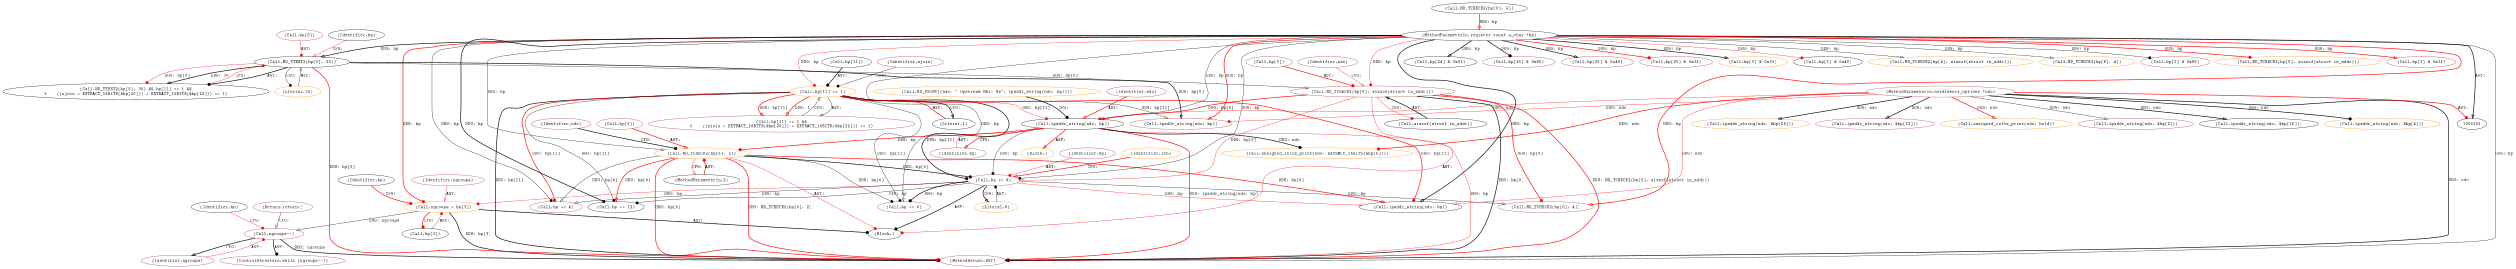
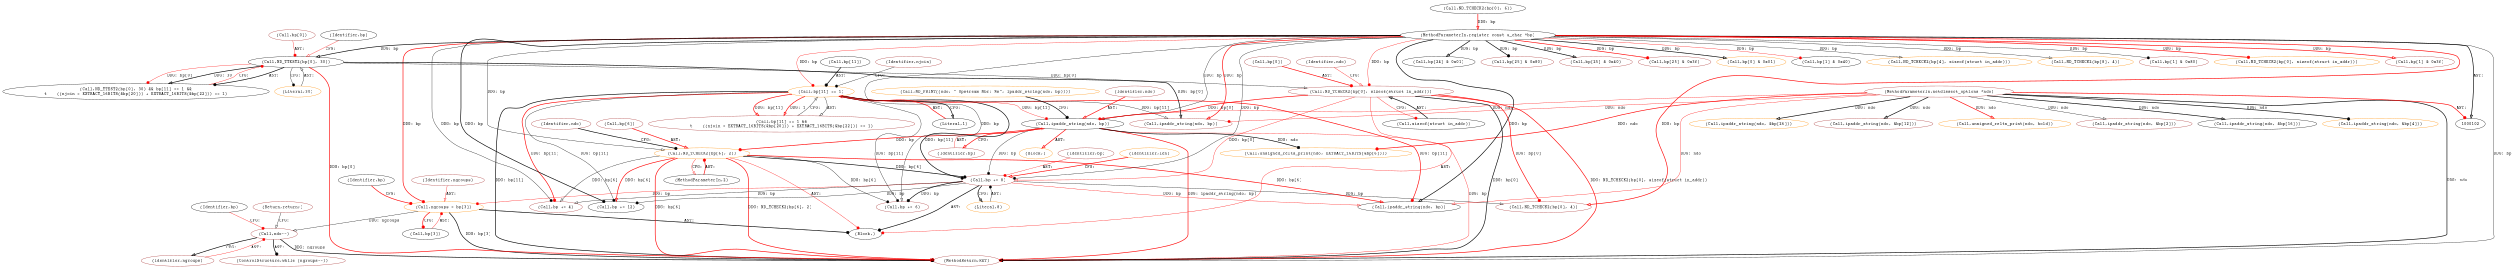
(898, 194) -> (896, 194)
(274, 234) -> (274, 234)
